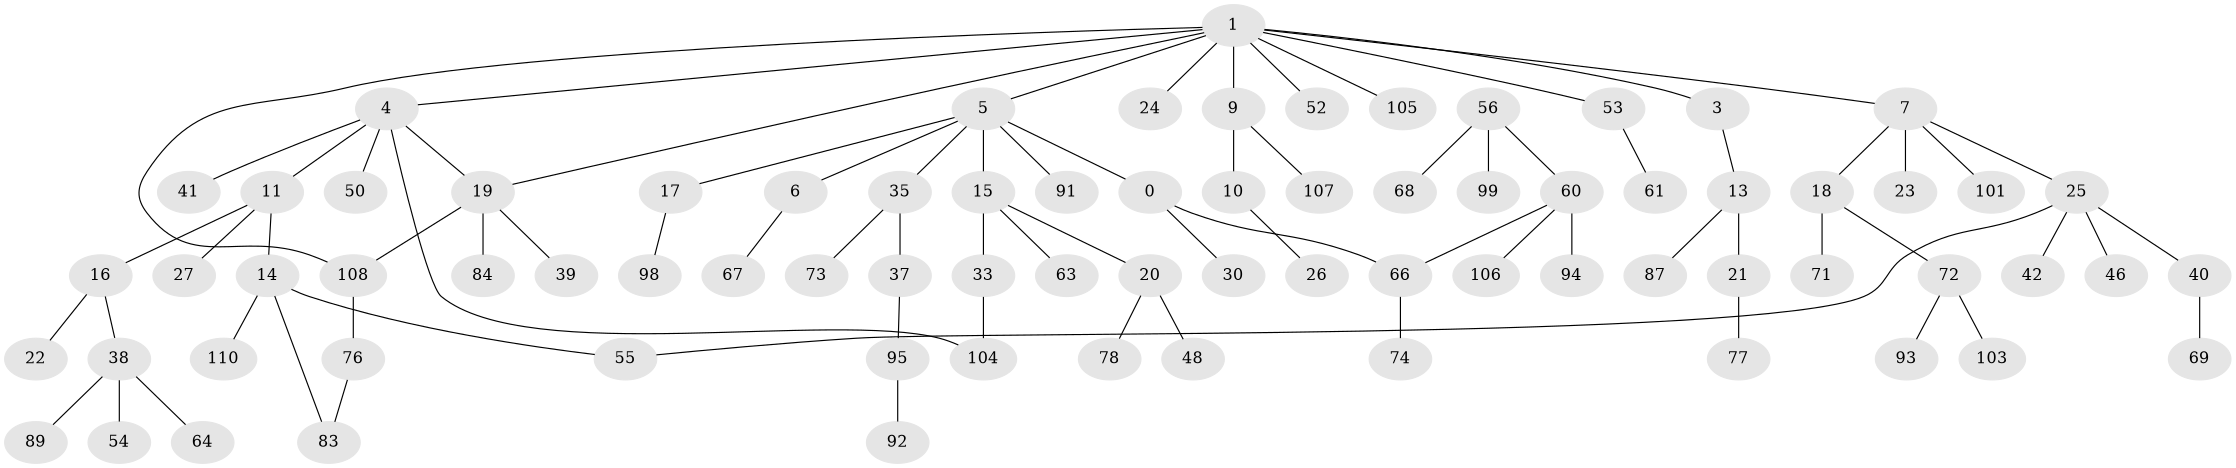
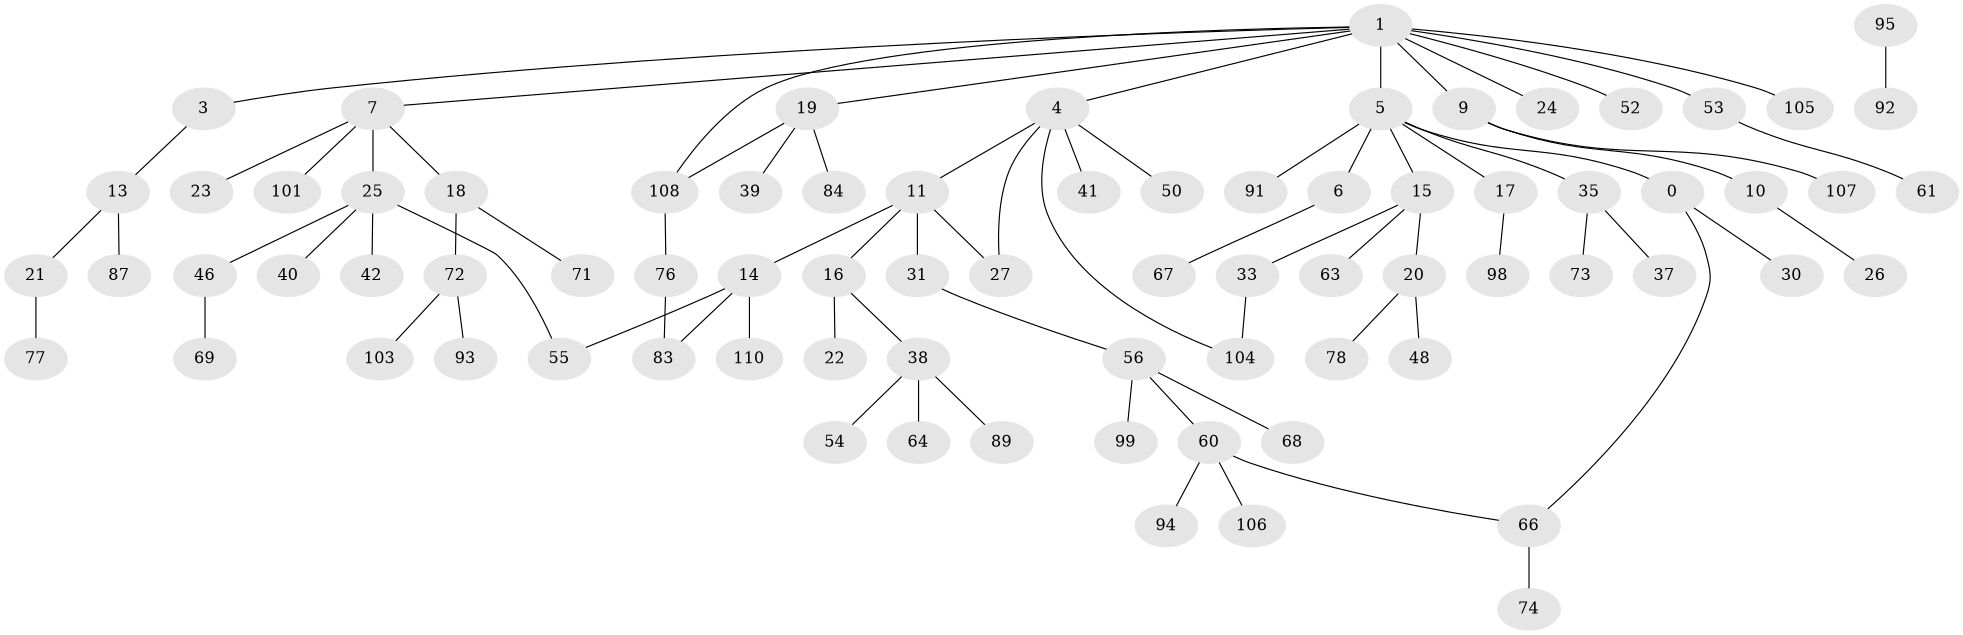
(435, 151) -> (1004, 186)
none -> (917, 276)
(899, 317) -> none
(2200, 317) -> (205, 317)
